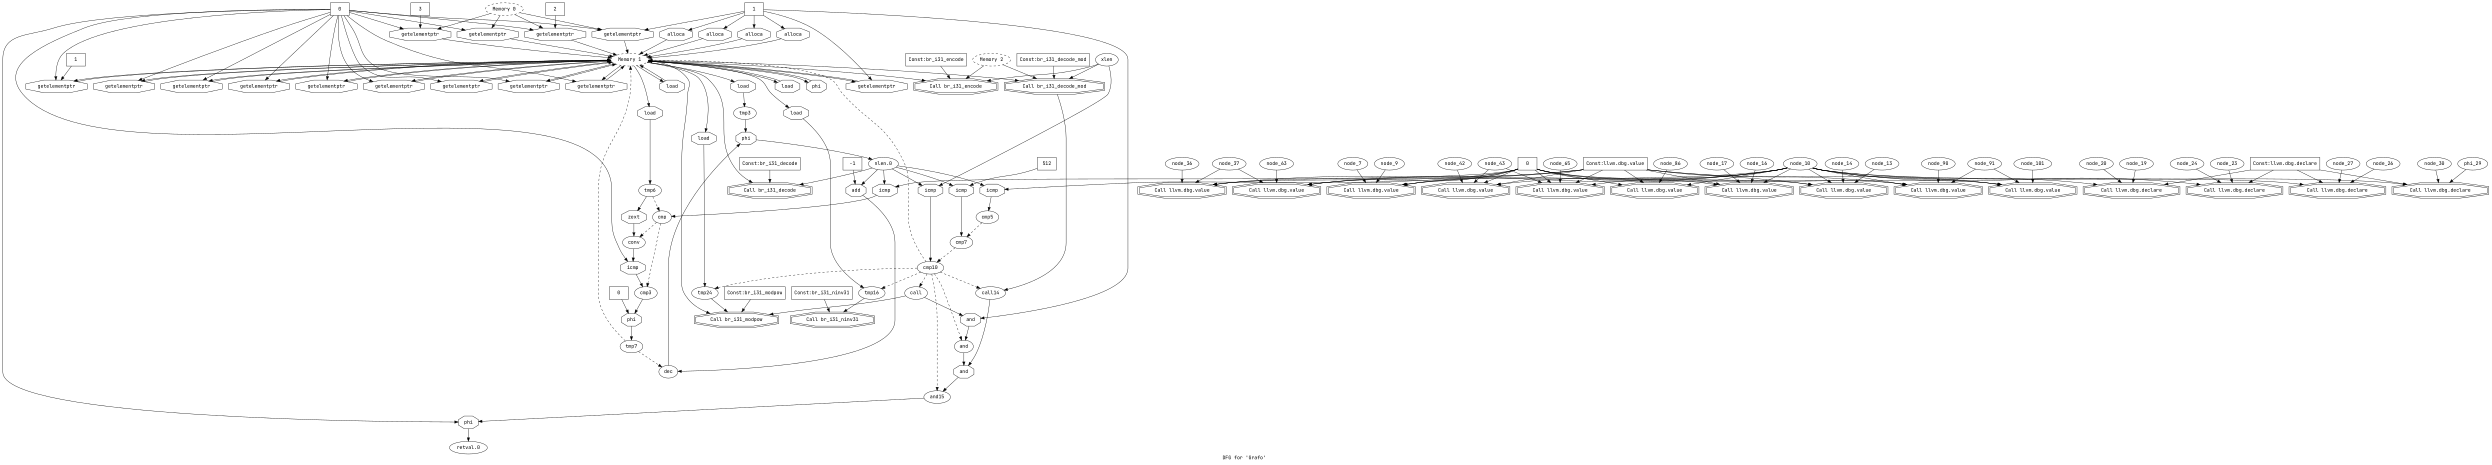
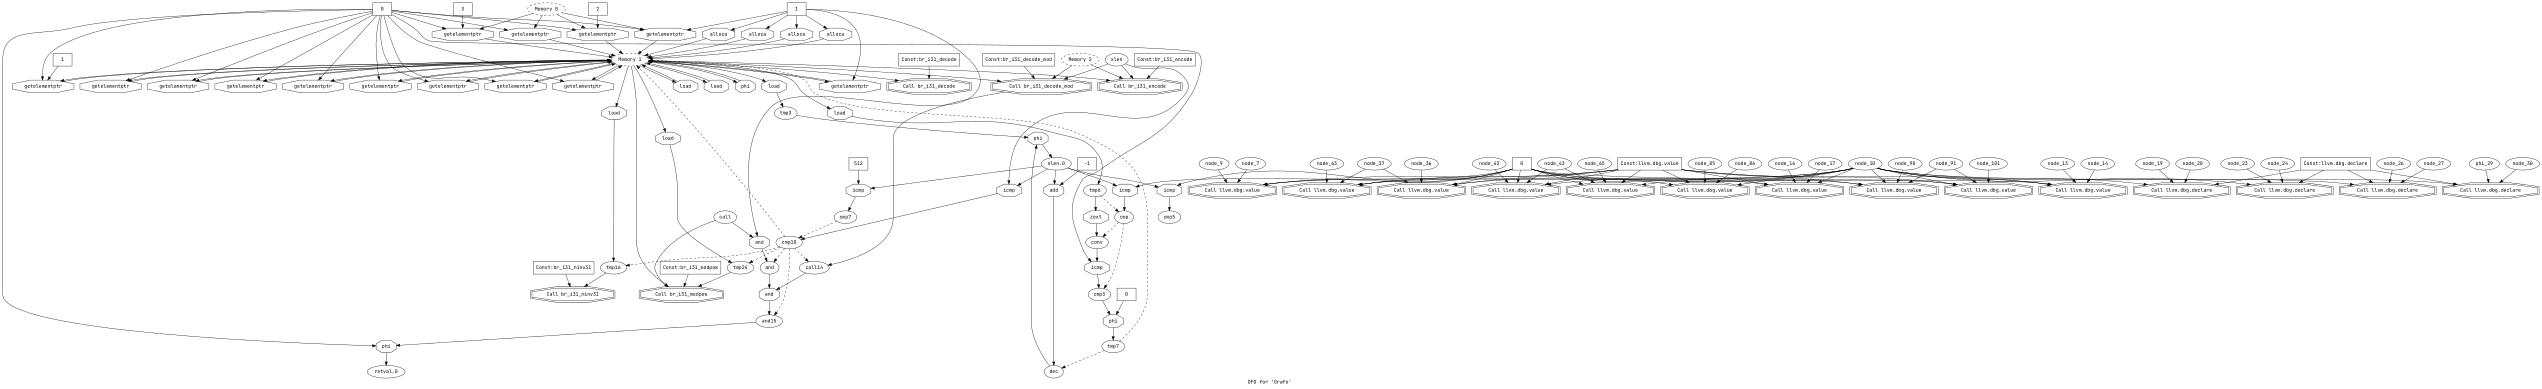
none -> (1705, 164)
(838, 177) -> none
(976, 229) -> none
(924, 279) -> none
